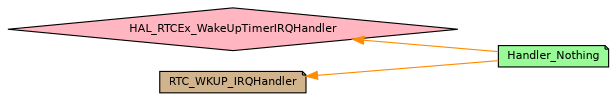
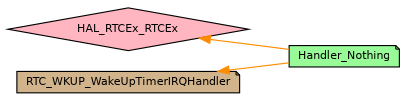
(233, 29) -> (128, 29)
(233, 82) -> (128, 82)
